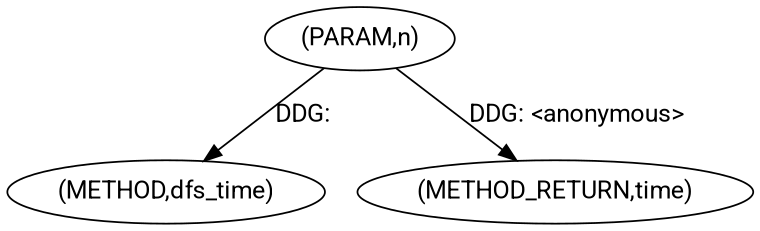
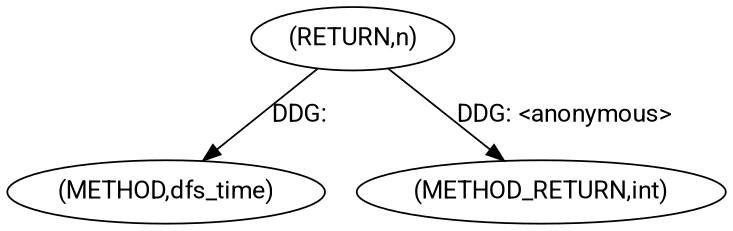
(360, 39) -> (353, 39)
(555, 192) -> (541, 192)
